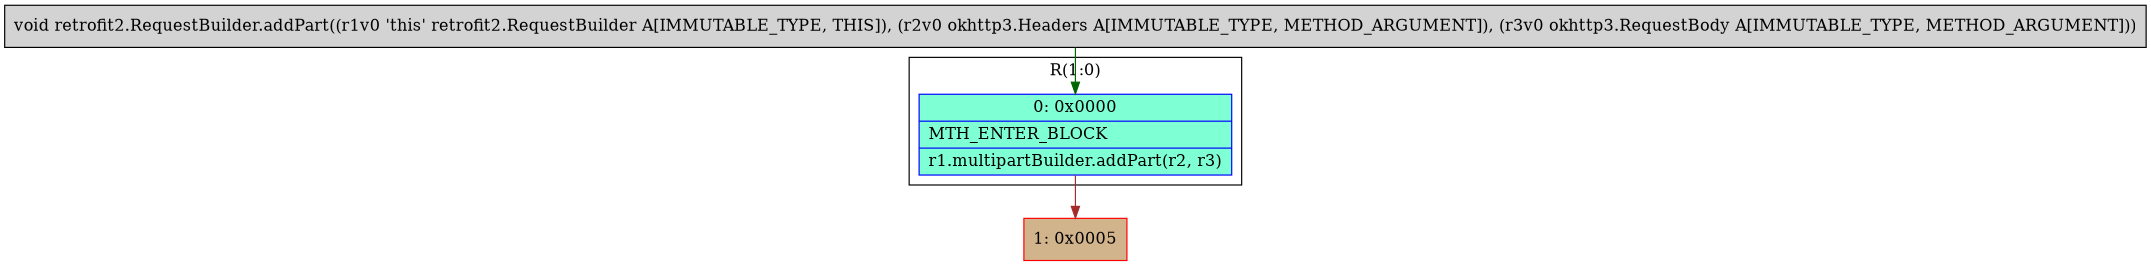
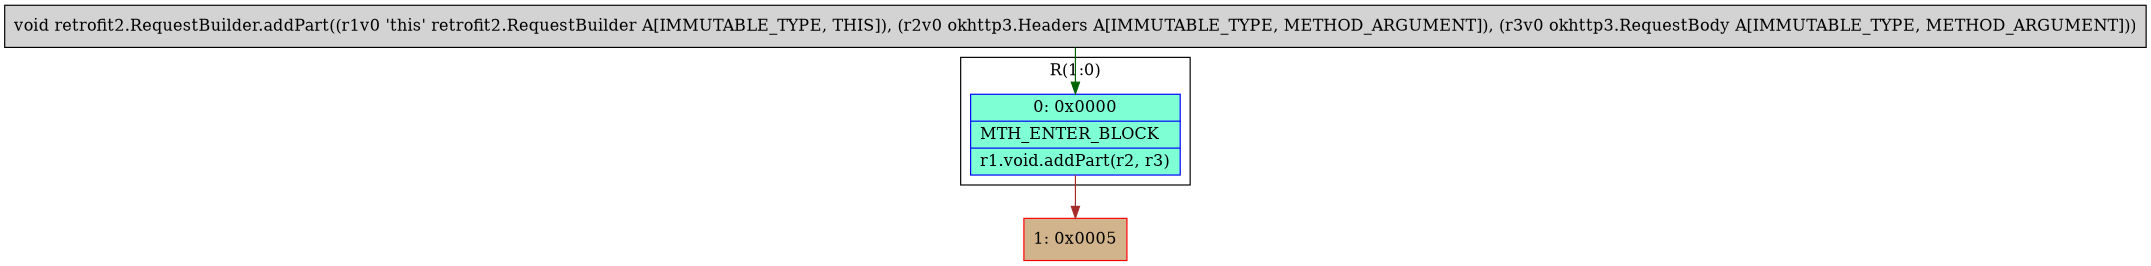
(1075, 161) -> (1075, 161)
